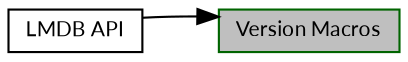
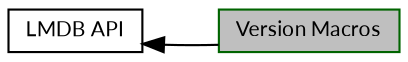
(170, 17) -> (192, 45)
